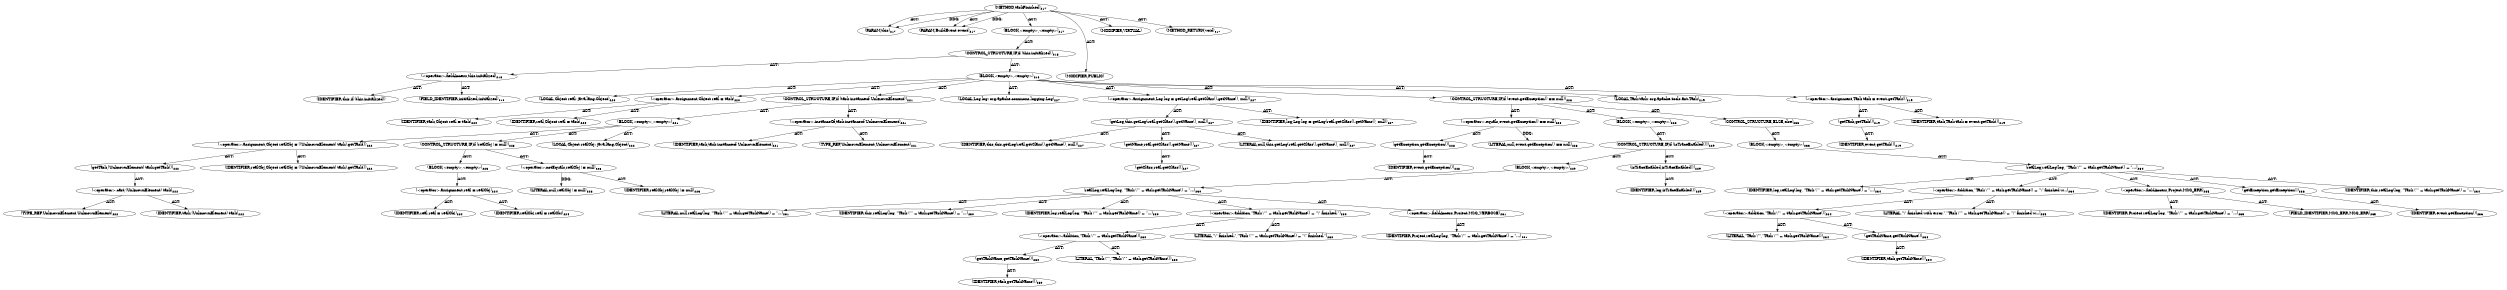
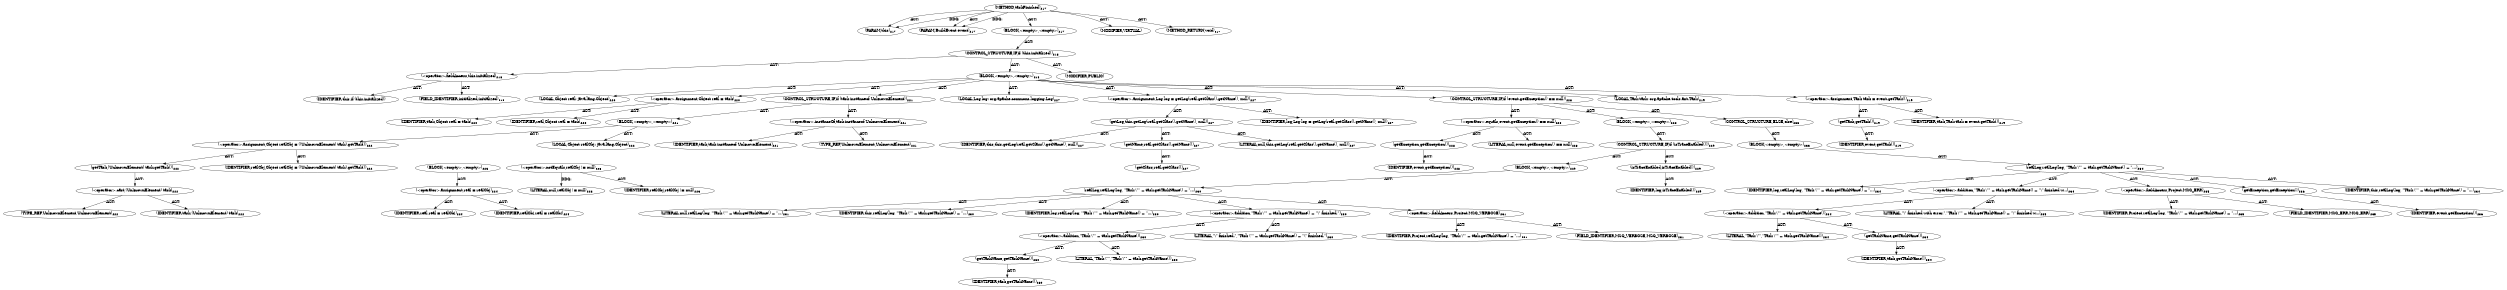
(1082, 31) -> (1048, 65)
(1528, 134) -> (1528, 134)
(468, 145) -> none
none -> (1630, 237)
